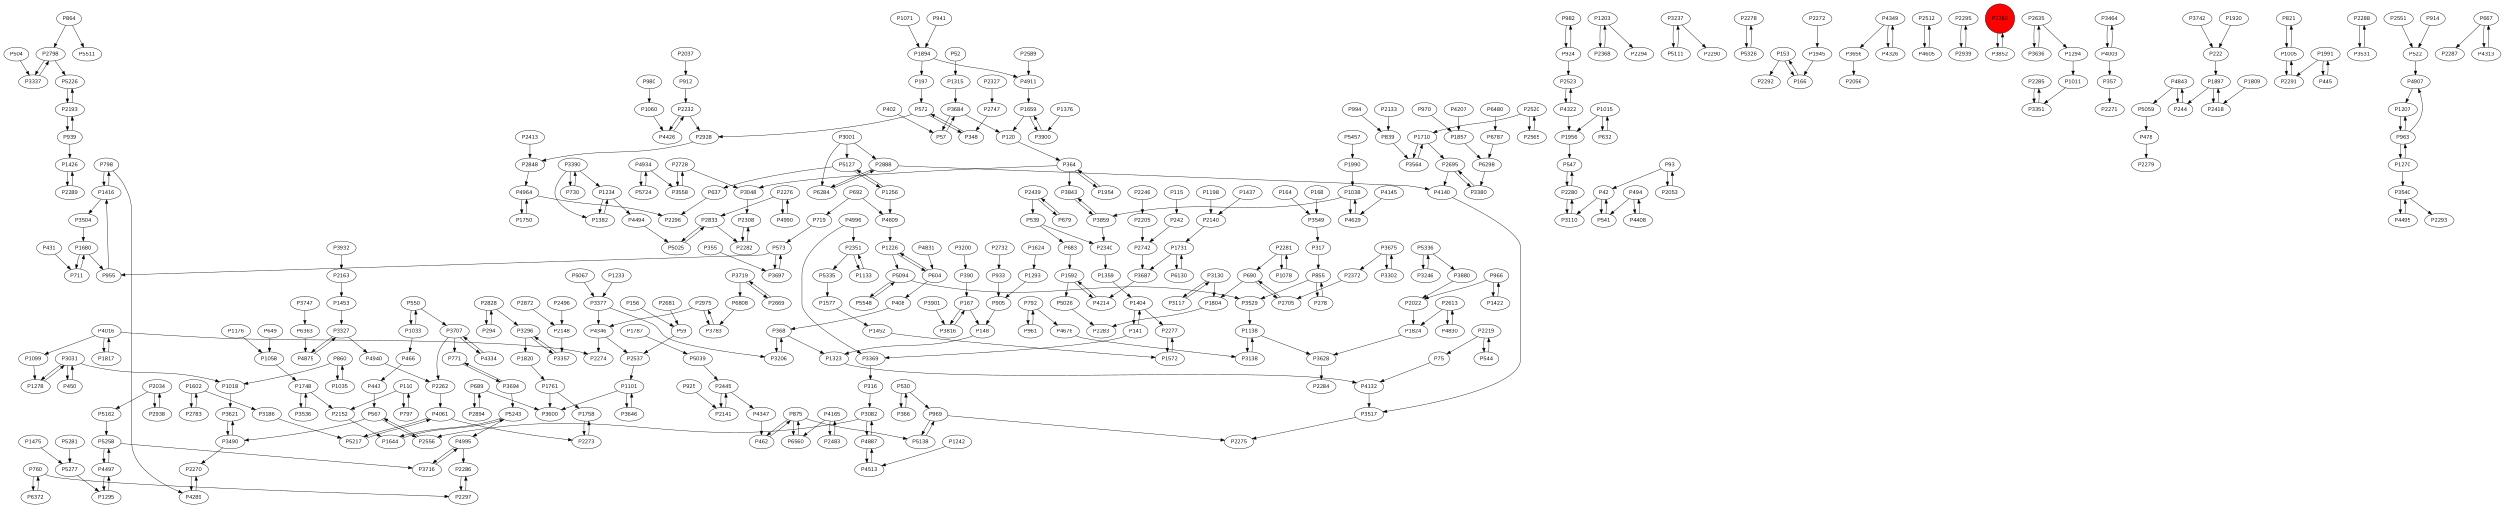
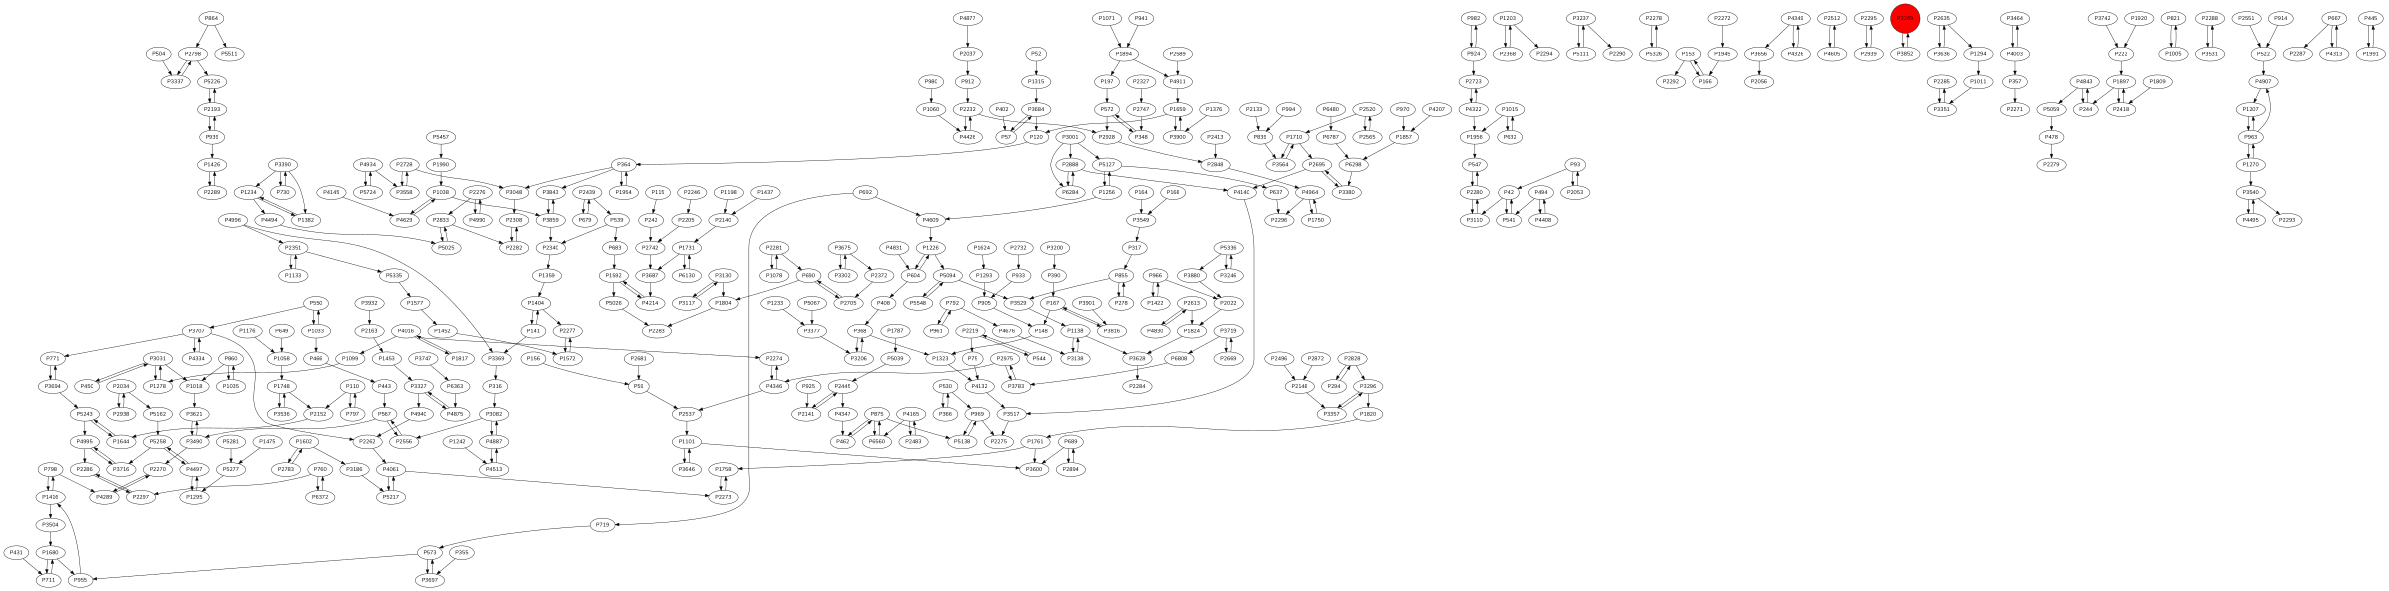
none -> (968, 19)
(1568, 82) -> (1474, 82)
(2289, 82) -> none
(598, 315) -> (772, 371)
